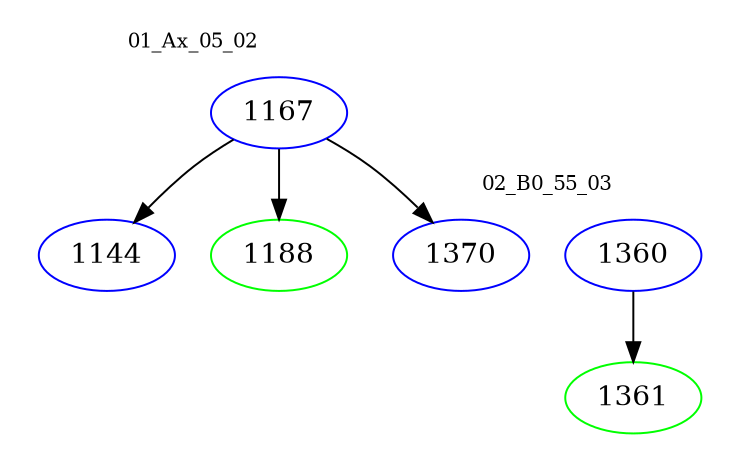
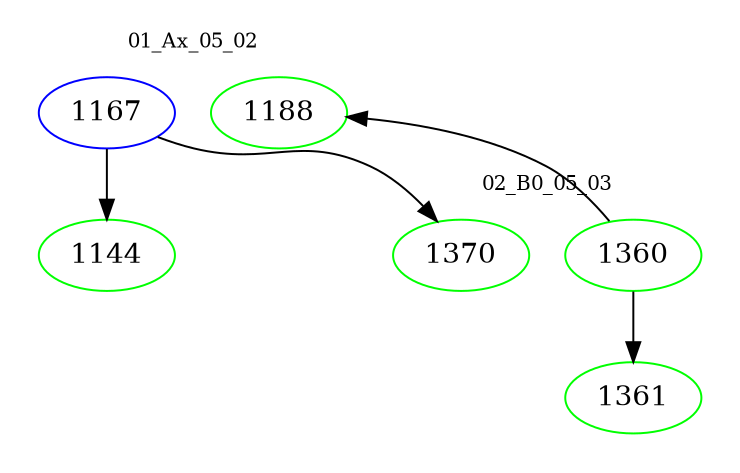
(279, 174) -> (499, 146)
(547, 185) -> (547, 185)
(107, 255) -> (107, 255)
(461, 255) -> (461, 255)
(633, 255) -> (633, 255)
